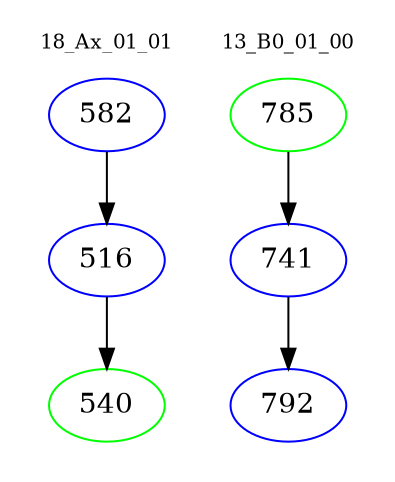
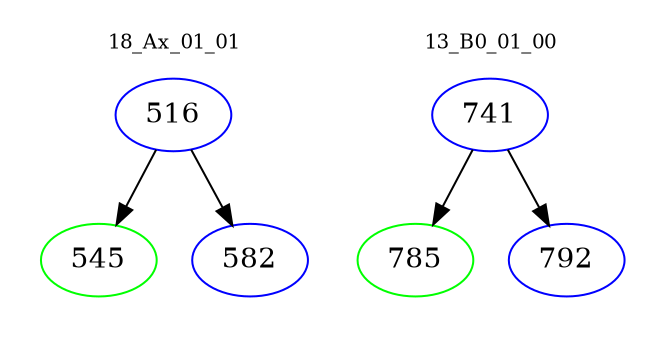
(107, 178) -> (207, 179)
(288, 178) -> (458, 178)
(107, 405) -> (99, 260)
